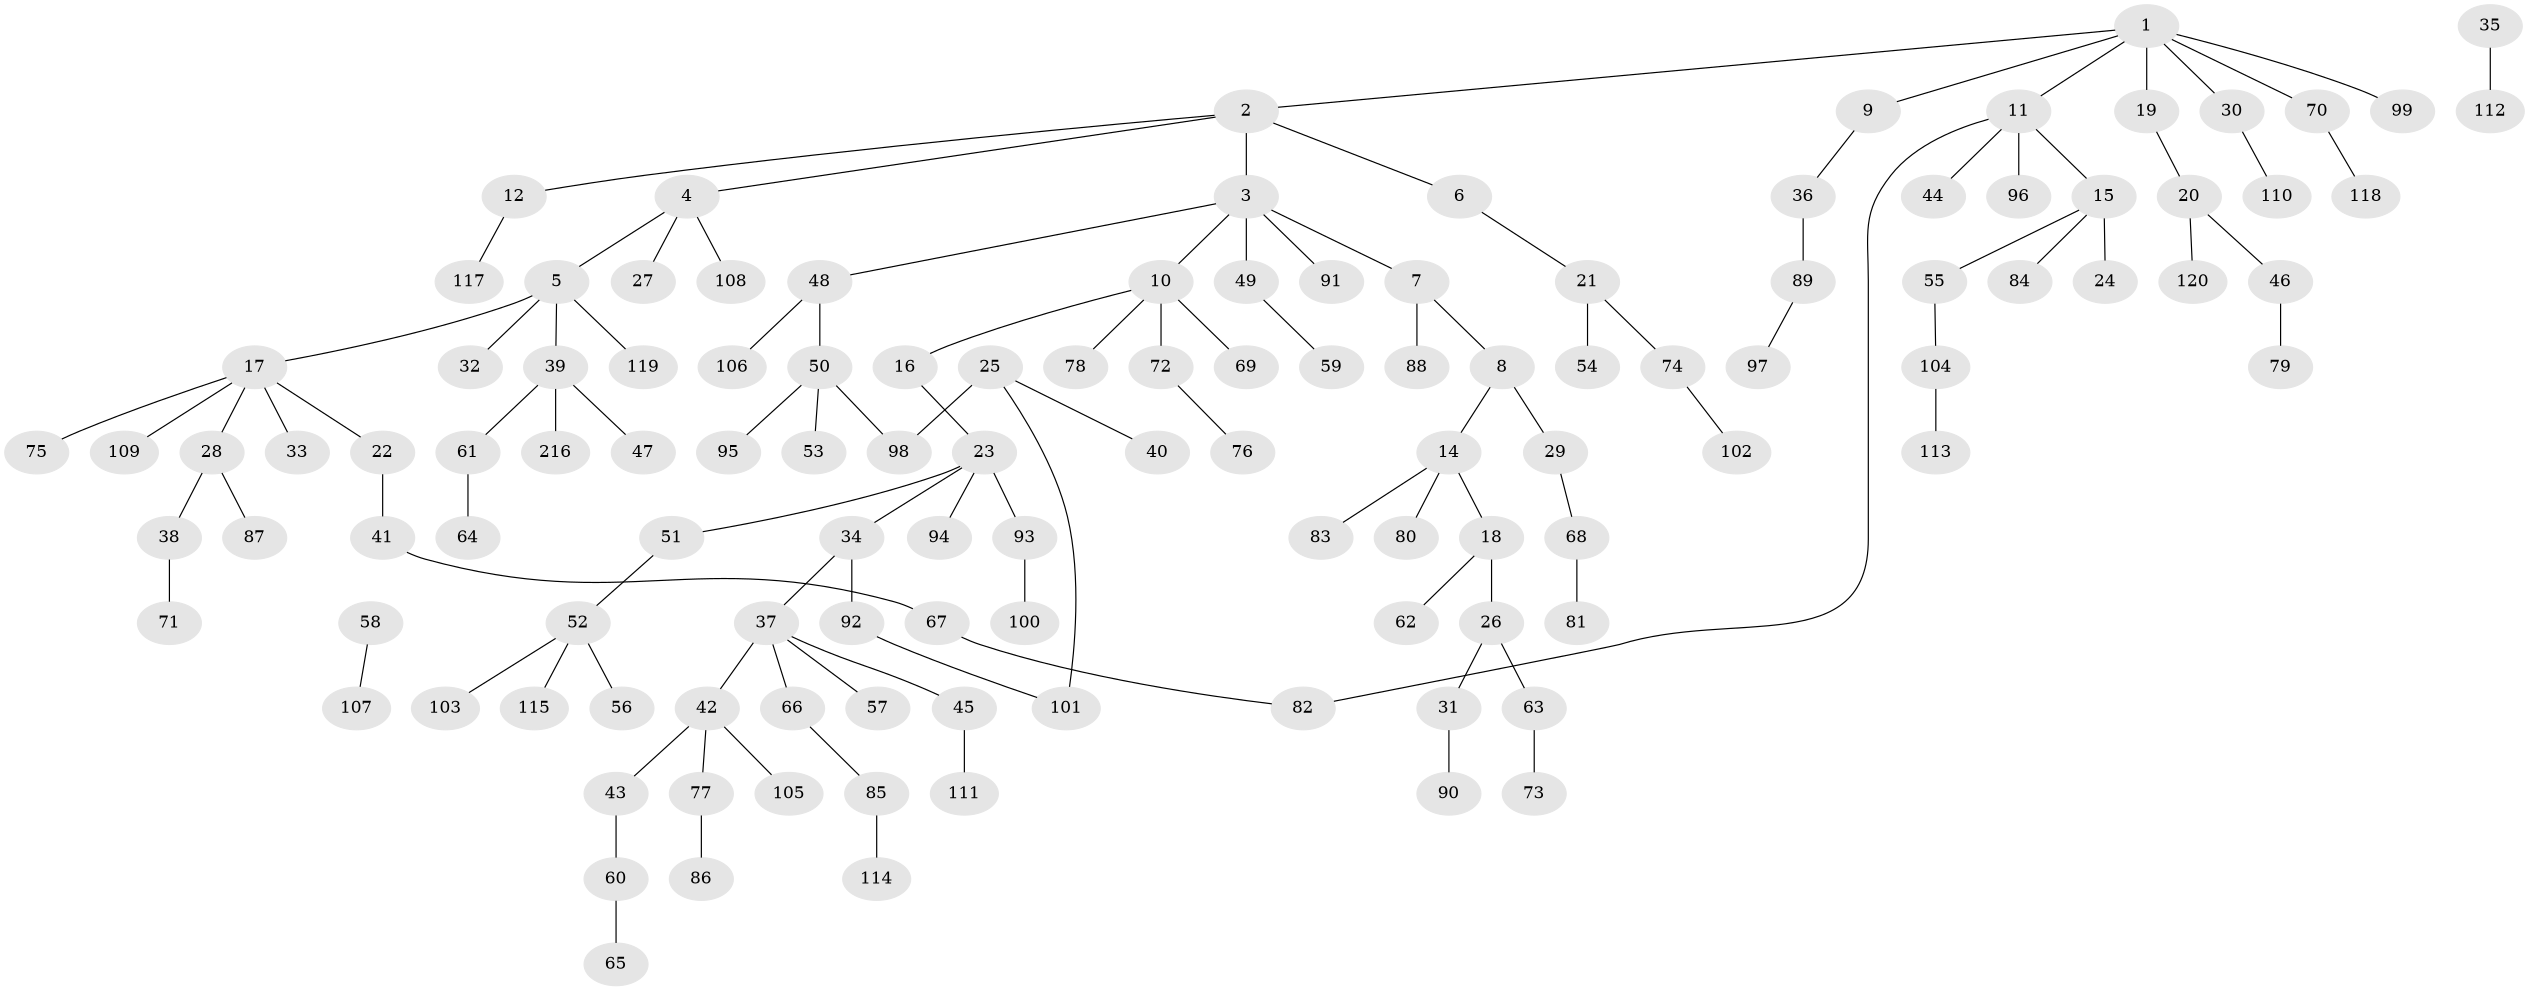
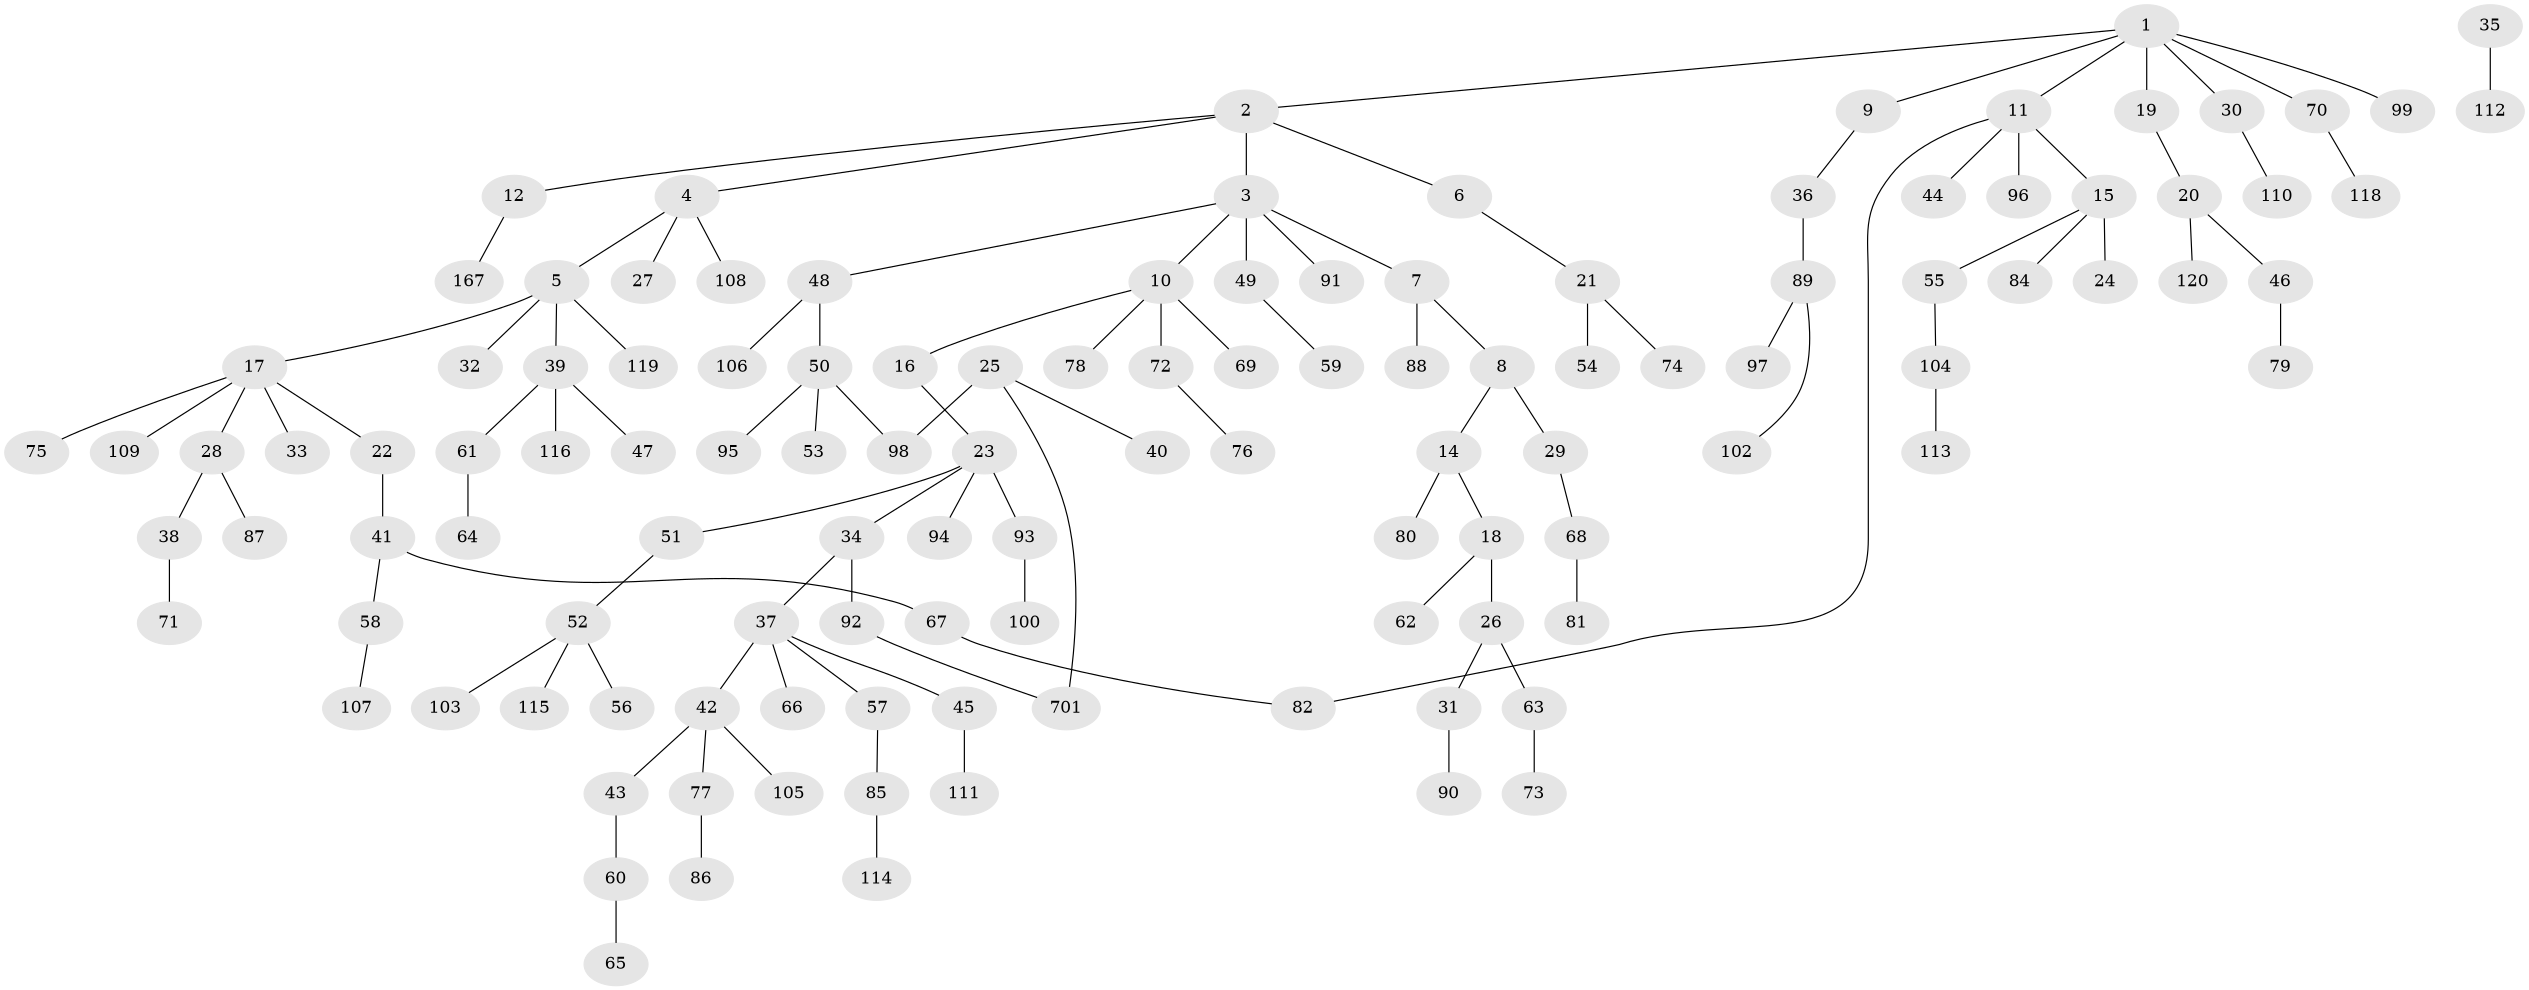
(469, 282) -> (469, 282)
(1705, 410) -> (1805, 378)
(556, 453) -> (556, 453)
(1321, 538) -> none
none -> (377, 580)
(1066, 708) -> (1066, 708)
(835, 751) -> (877, 751)
